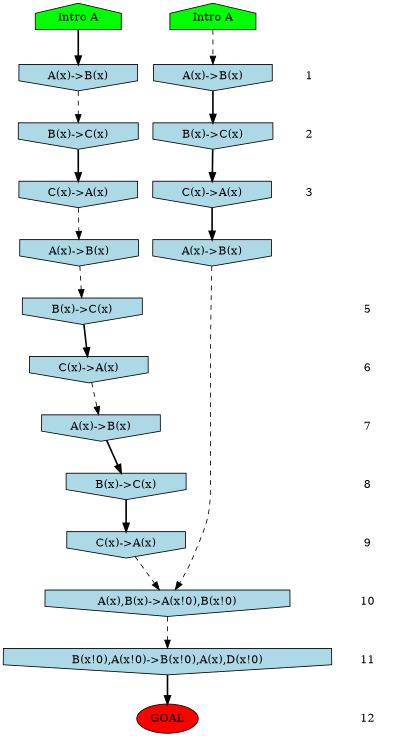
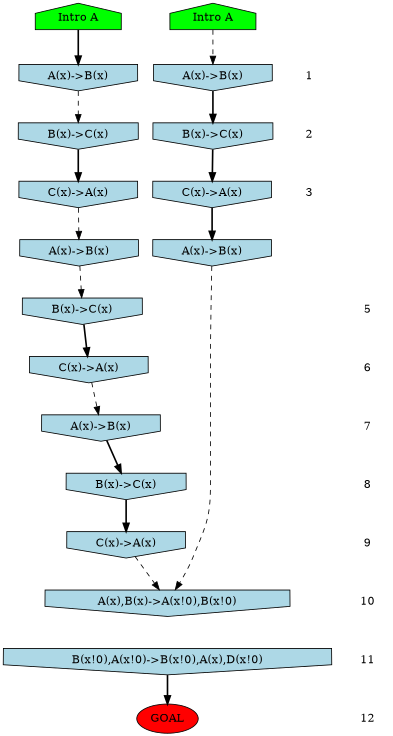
(167, 628) -> none
